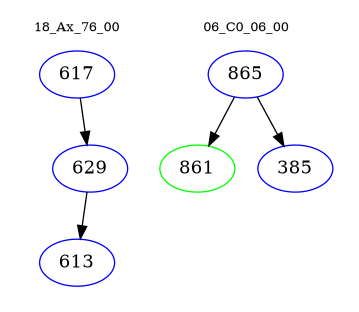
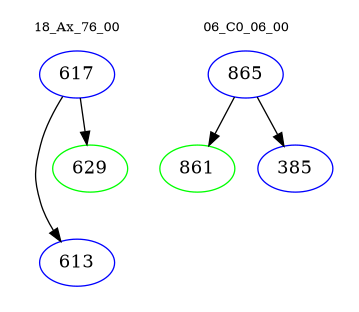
(90, 169) -> (90, 169)
(85, 209) -> (37, 163)
